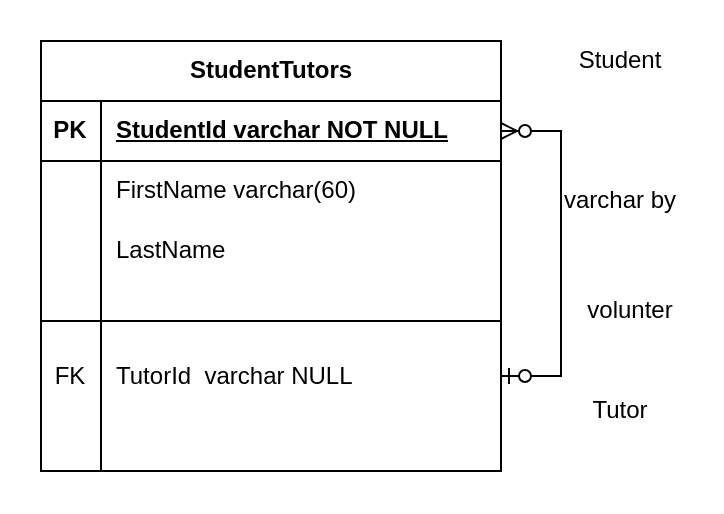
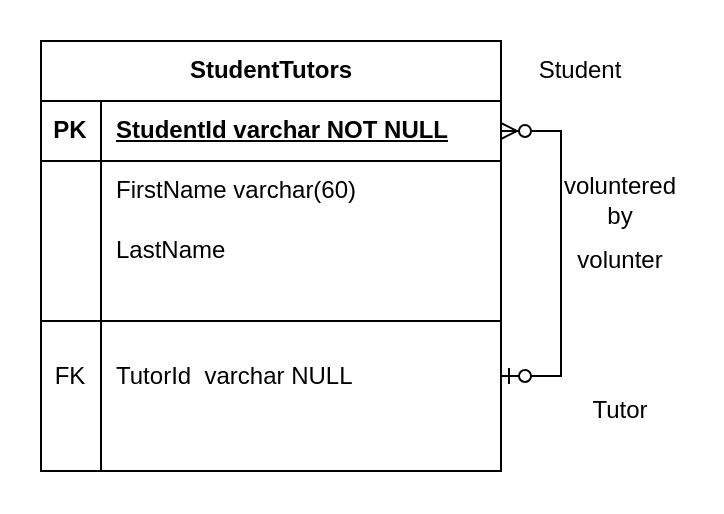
(621, 61) -> (581, 71)
(621, 201) -> (621, 201)
(631, 311) -> (621, 261)
